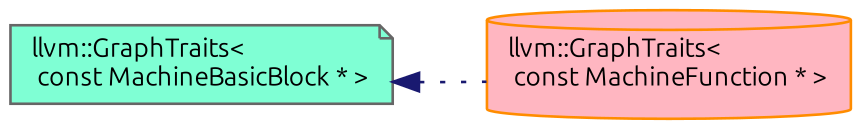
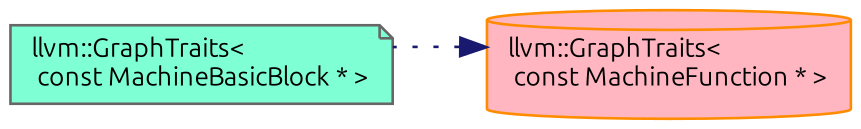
(453, 82) -> (426, 47)
